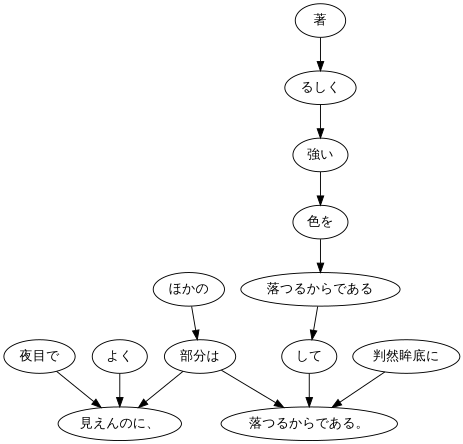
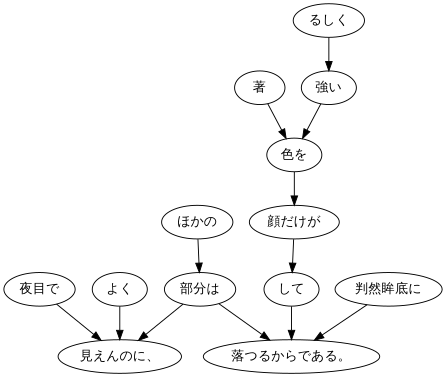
(320, 50) -> (275, 117)
(320, 289) -> (294, 222)
